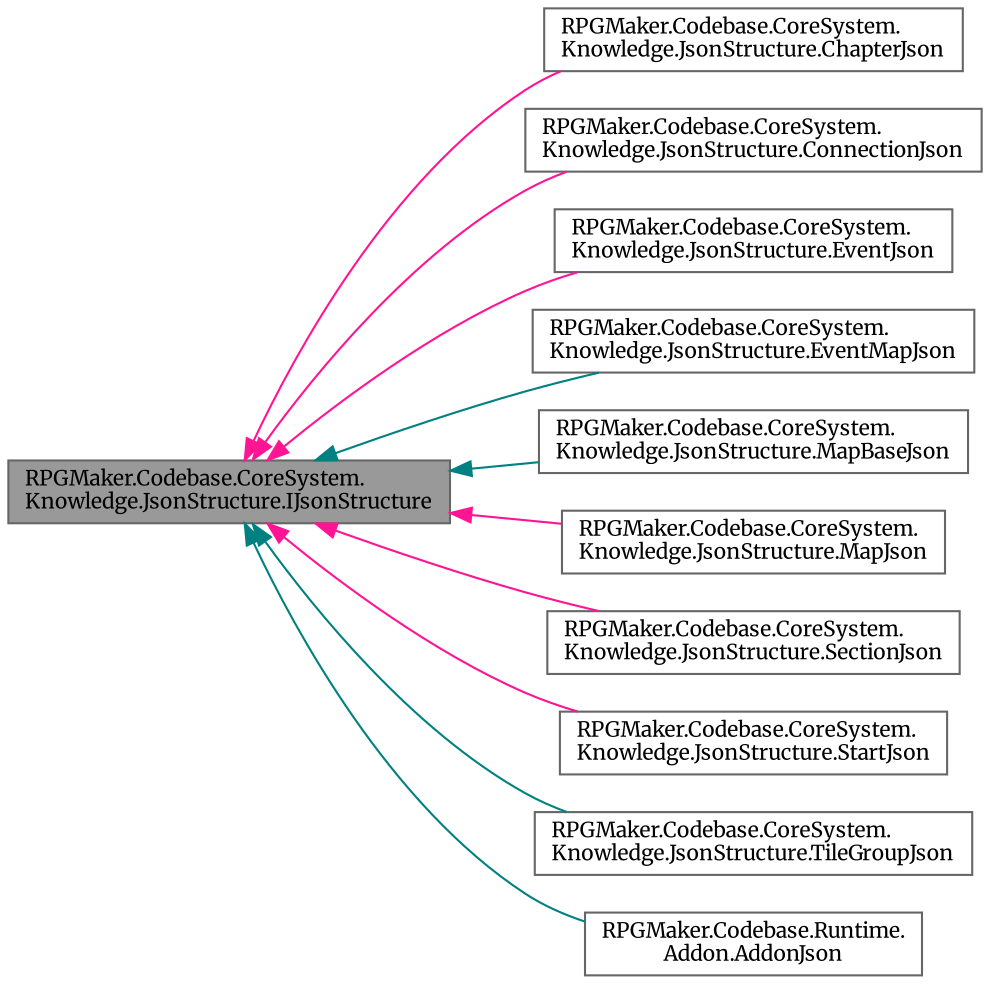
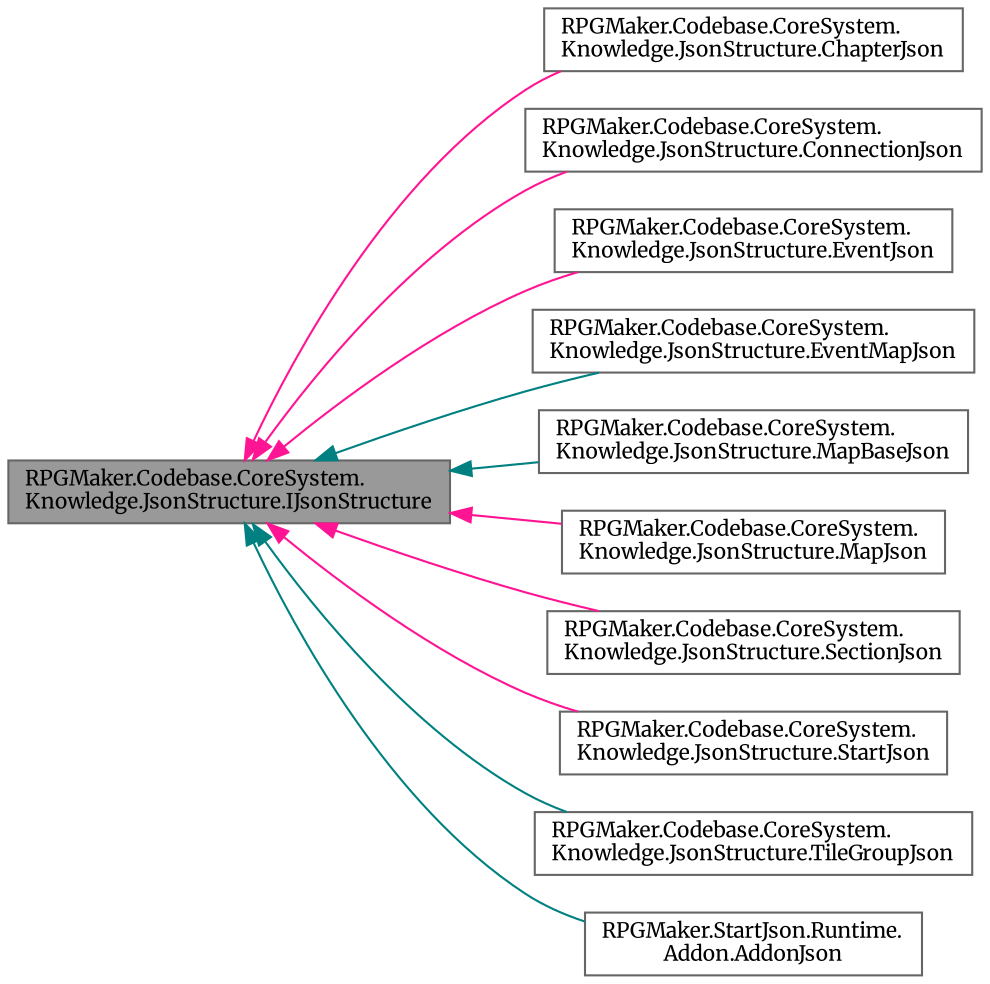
(754, 944) -> (754, 944)
